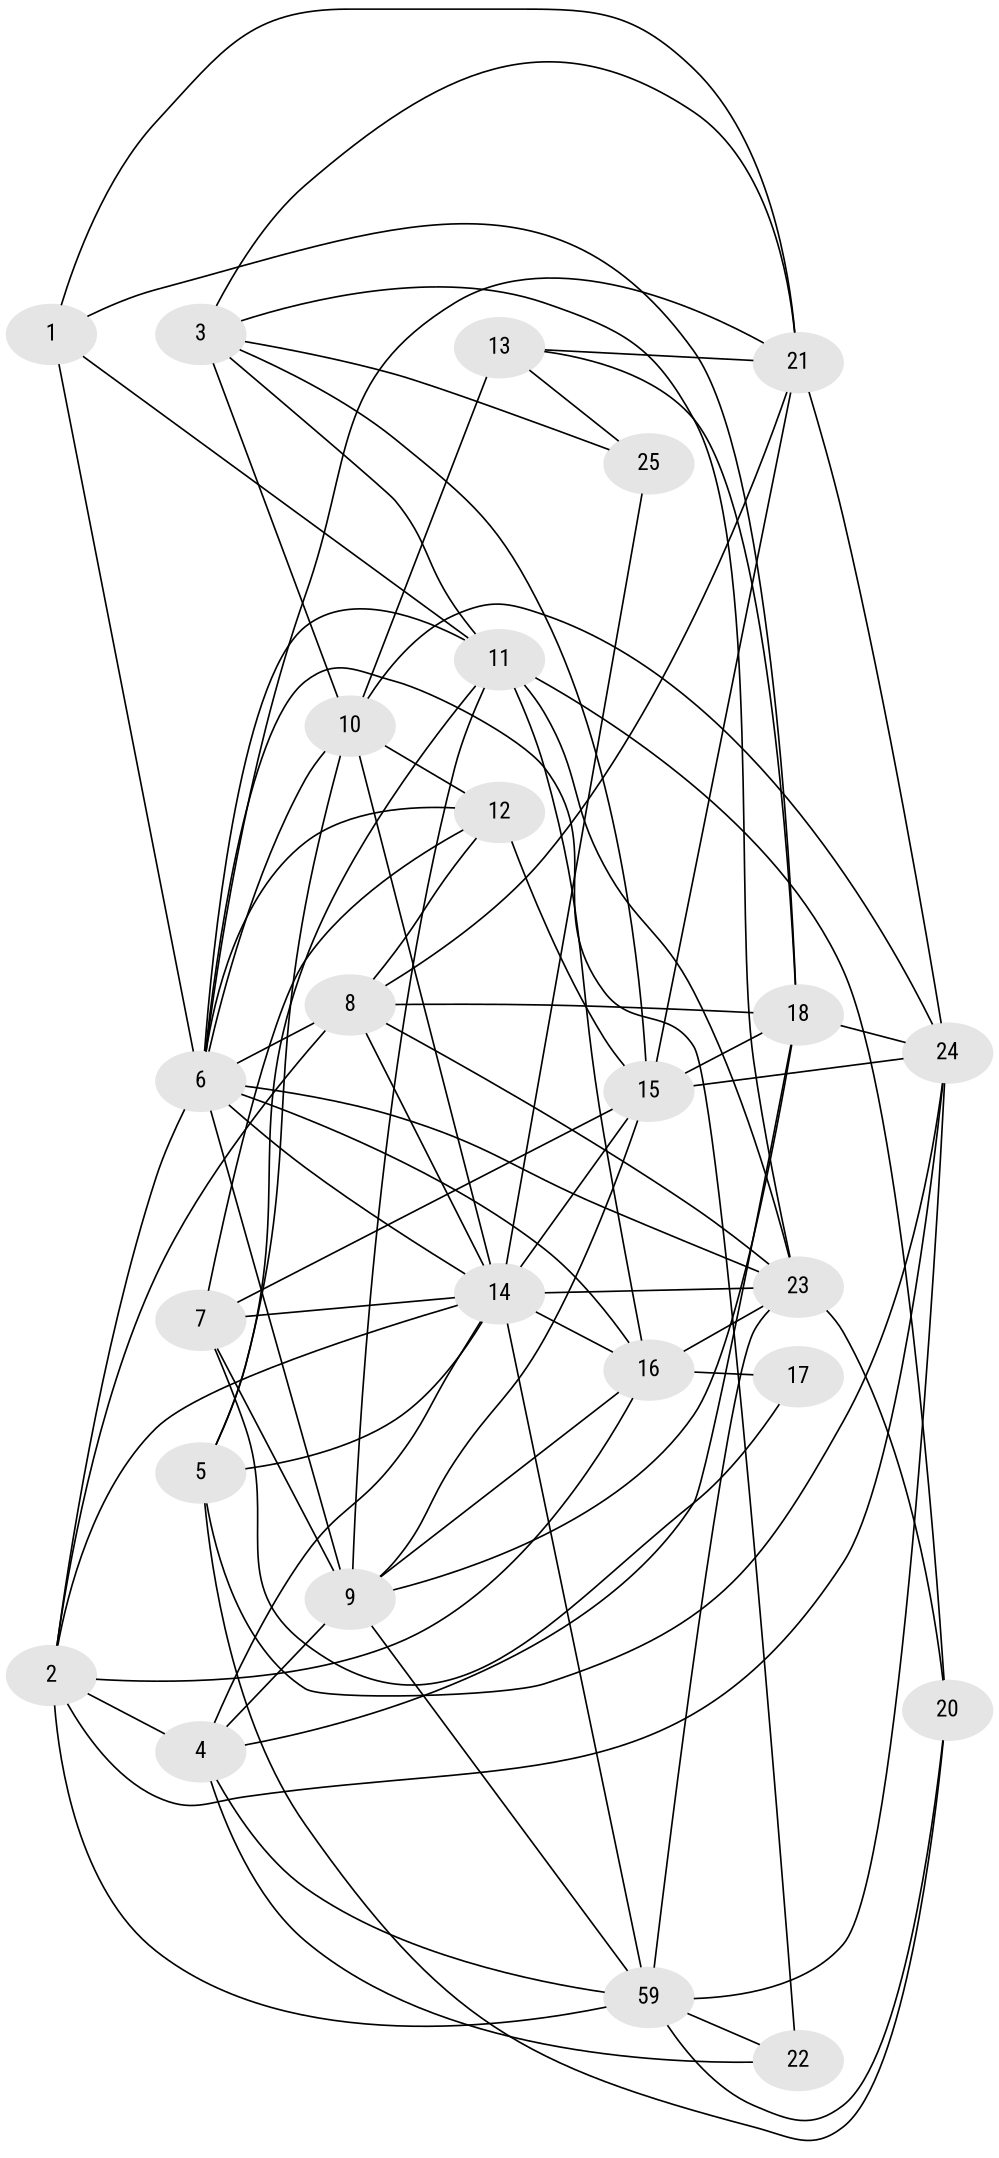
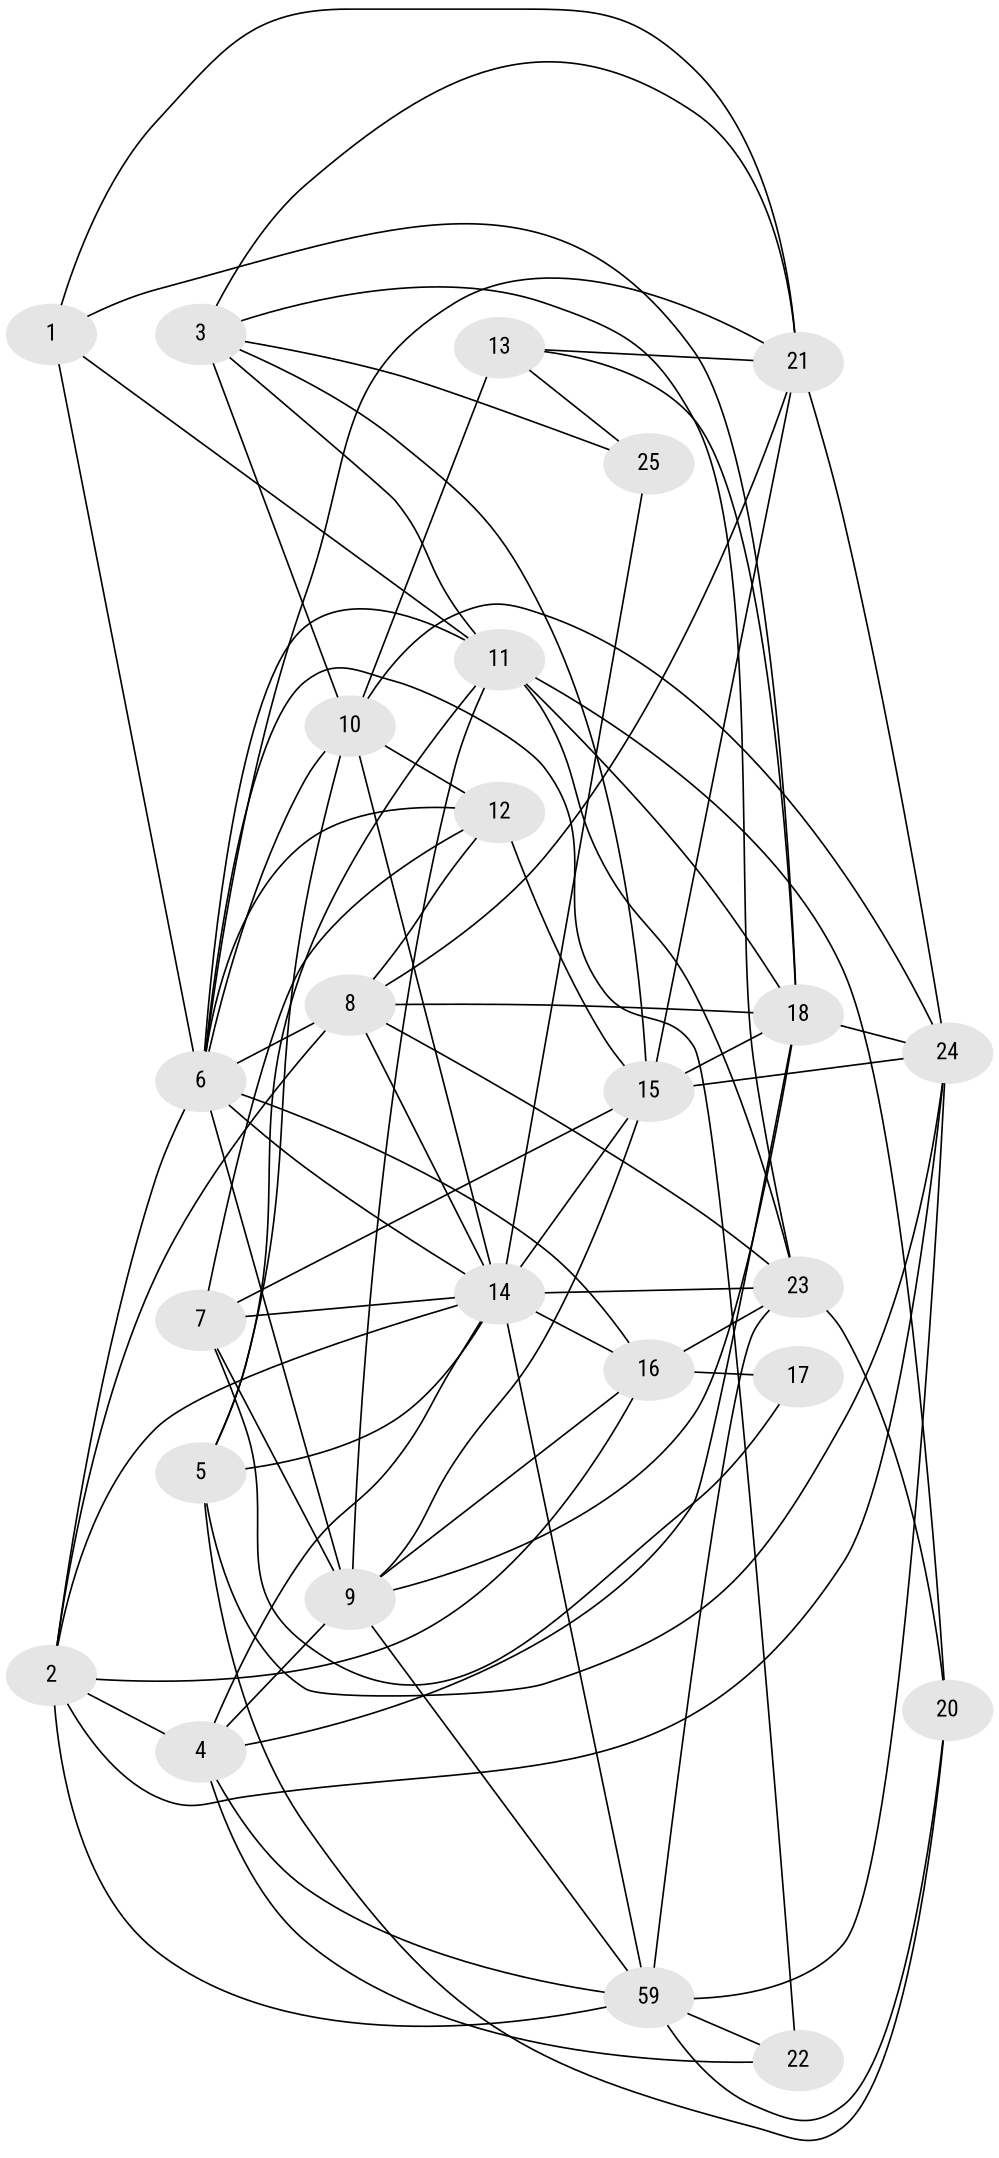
(583, 979) -> (662, 828)
(495, 1155) -> none
